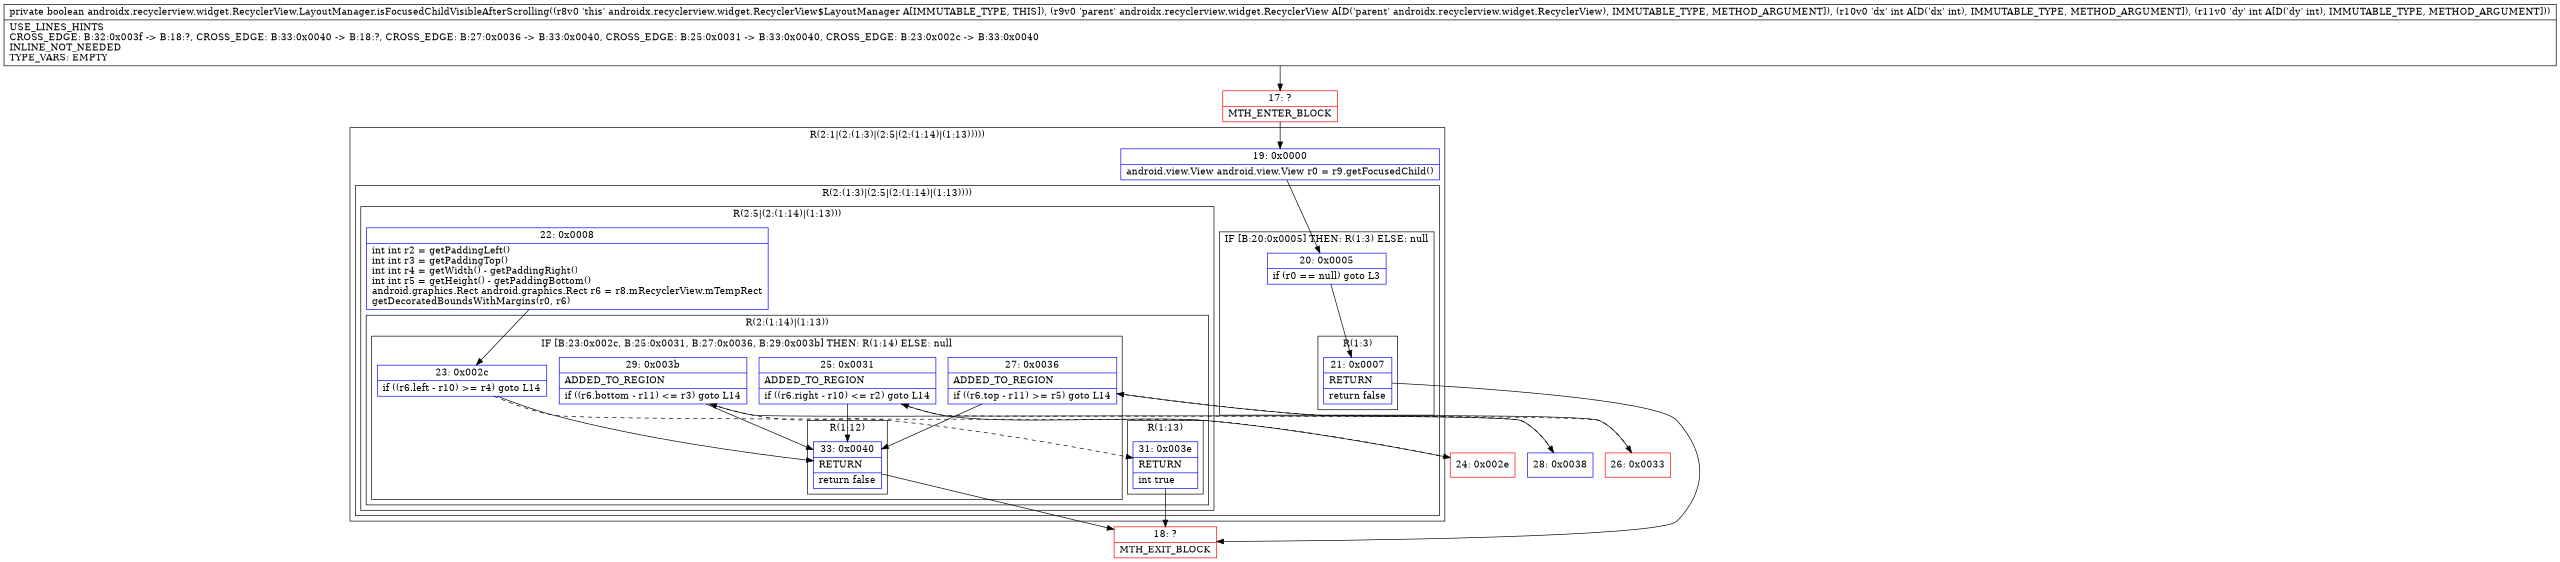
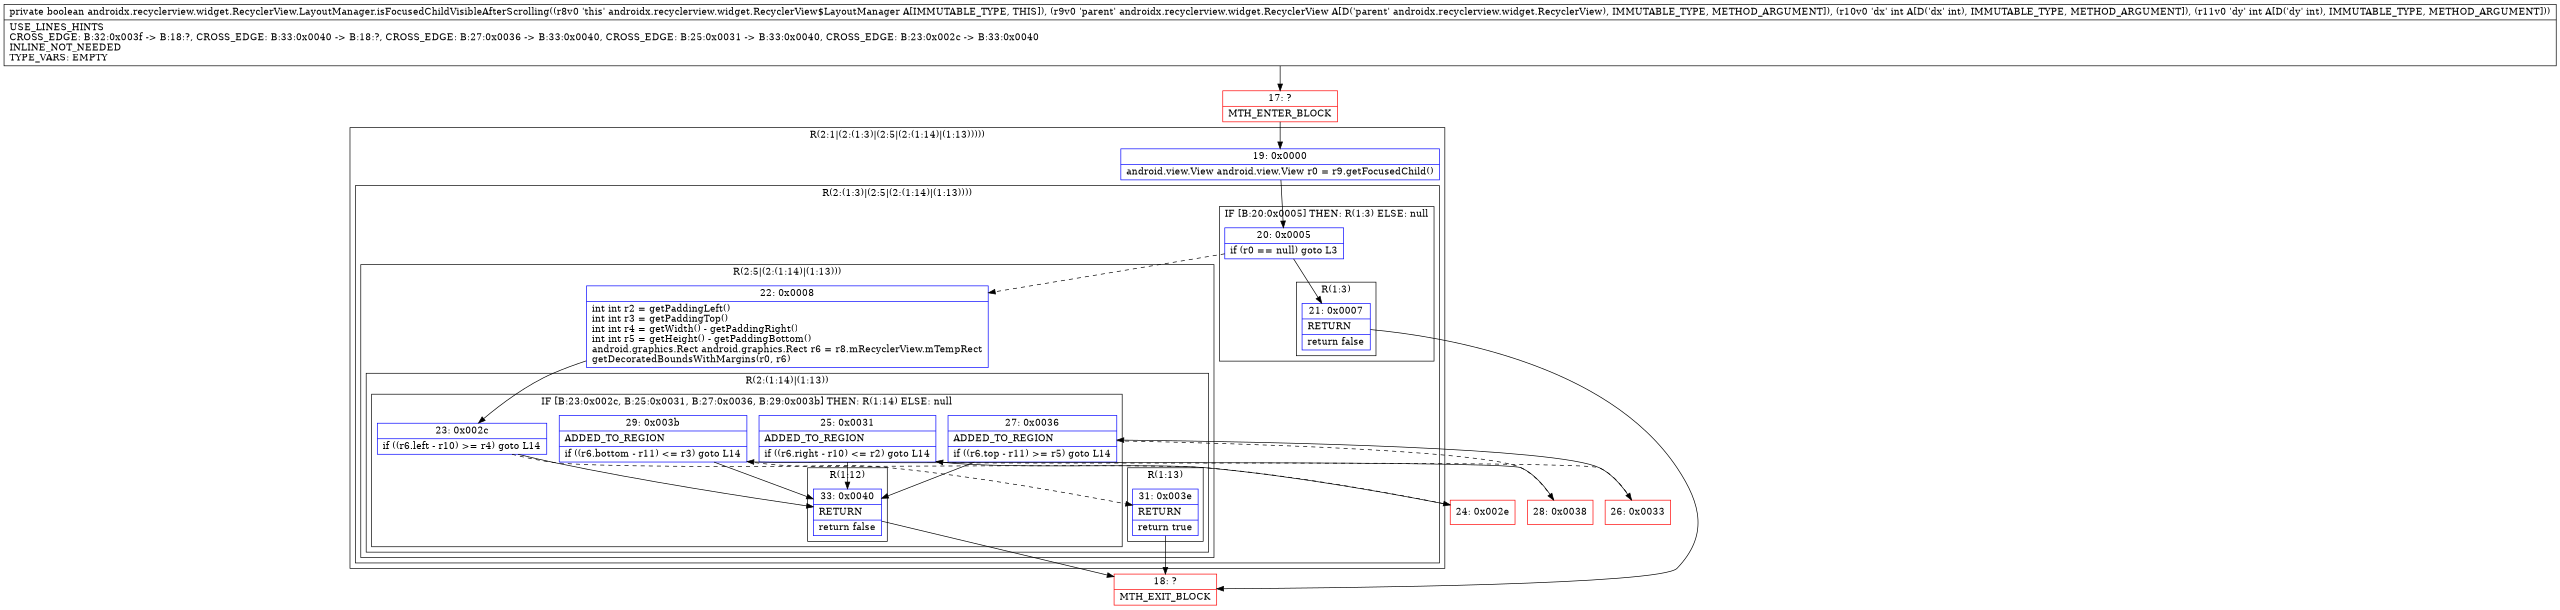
none -> (1110, 273)
(1560, 465) -> (1560, 512)
(1157, 480) -> (1165, 528)
